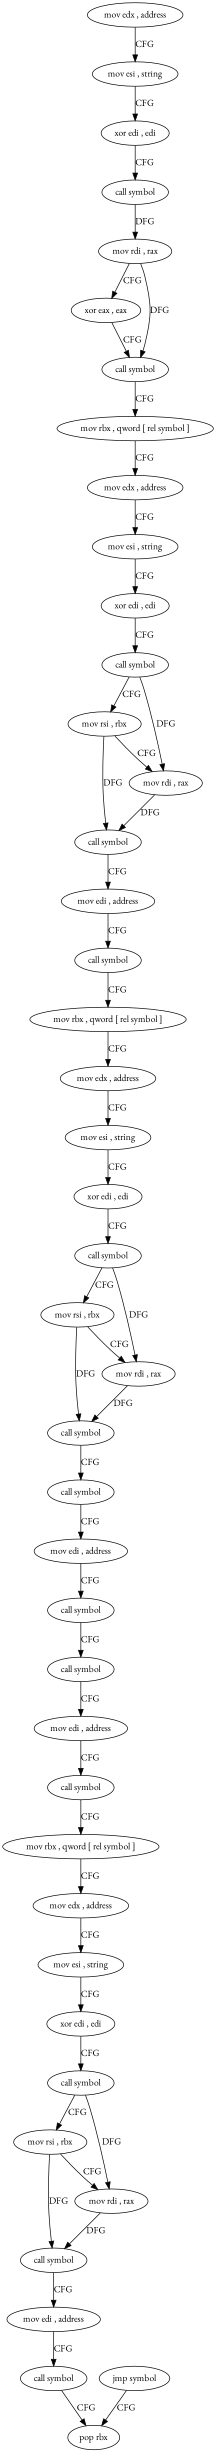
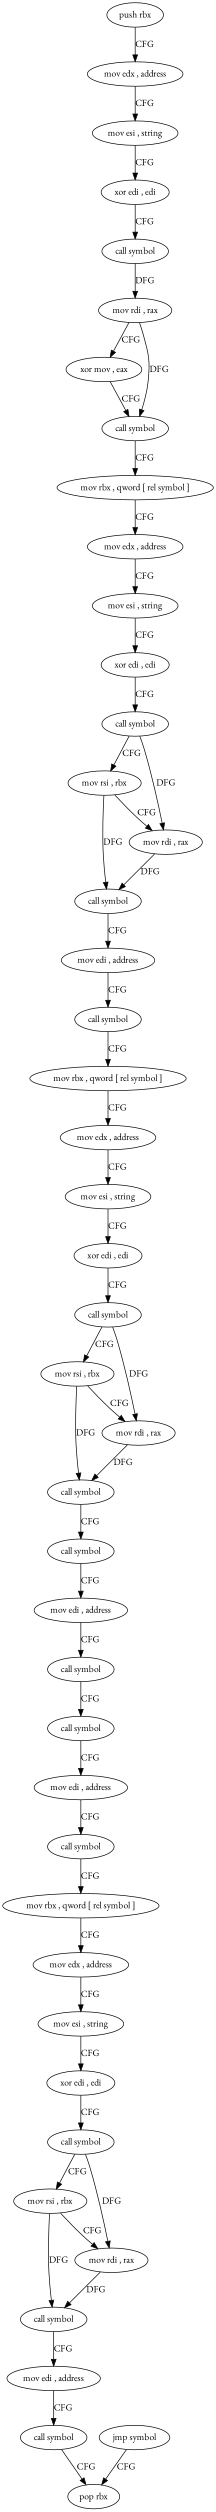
none -> (135, 15)
(106, 310) -> (104, 369)
